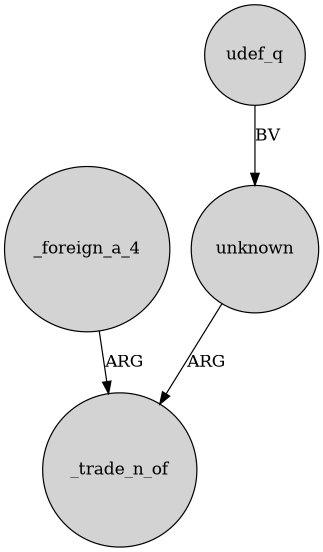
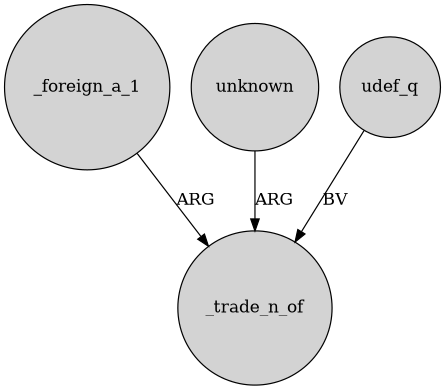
(255, 139) -> (333, 181)
(87, 249) -> (87, 87)
